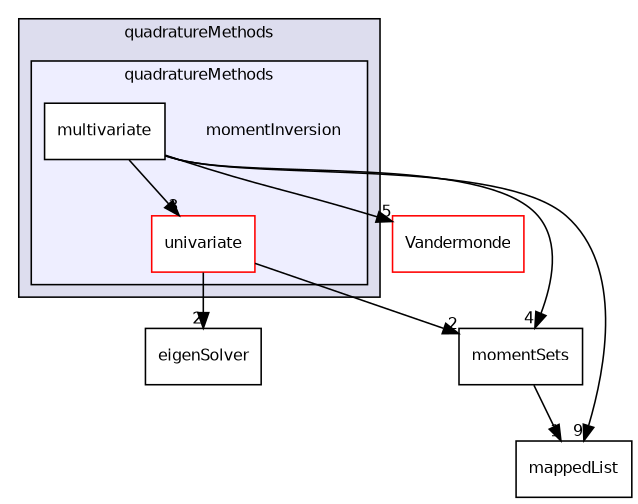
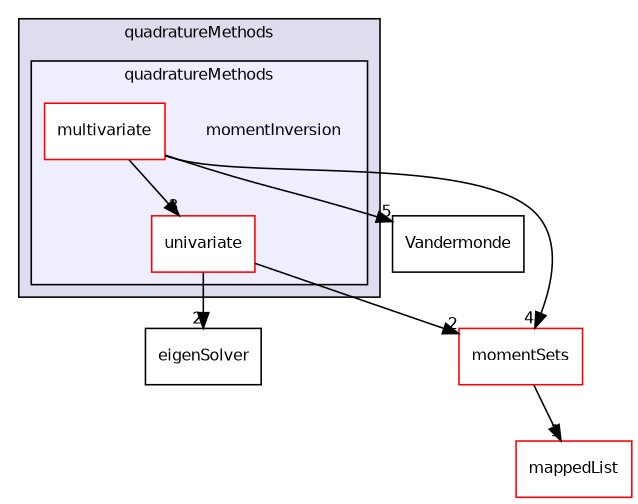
(105, 131) -> (105, 131)
(539, 201) -> none
(458, 244) -> (458, 244)
(521, 357) -> (521, 357)
(574, 469) -> (574, 469)
